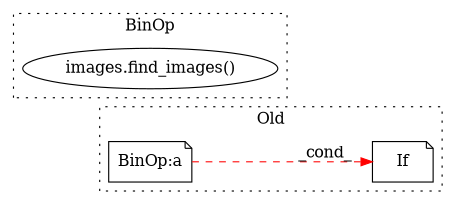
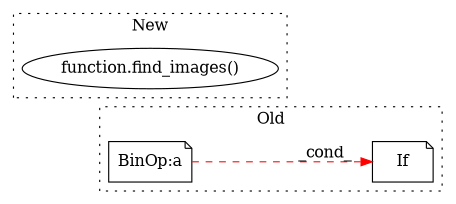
(150, 26) -> (150, 26)
(150, 69) -> (150, 69)
